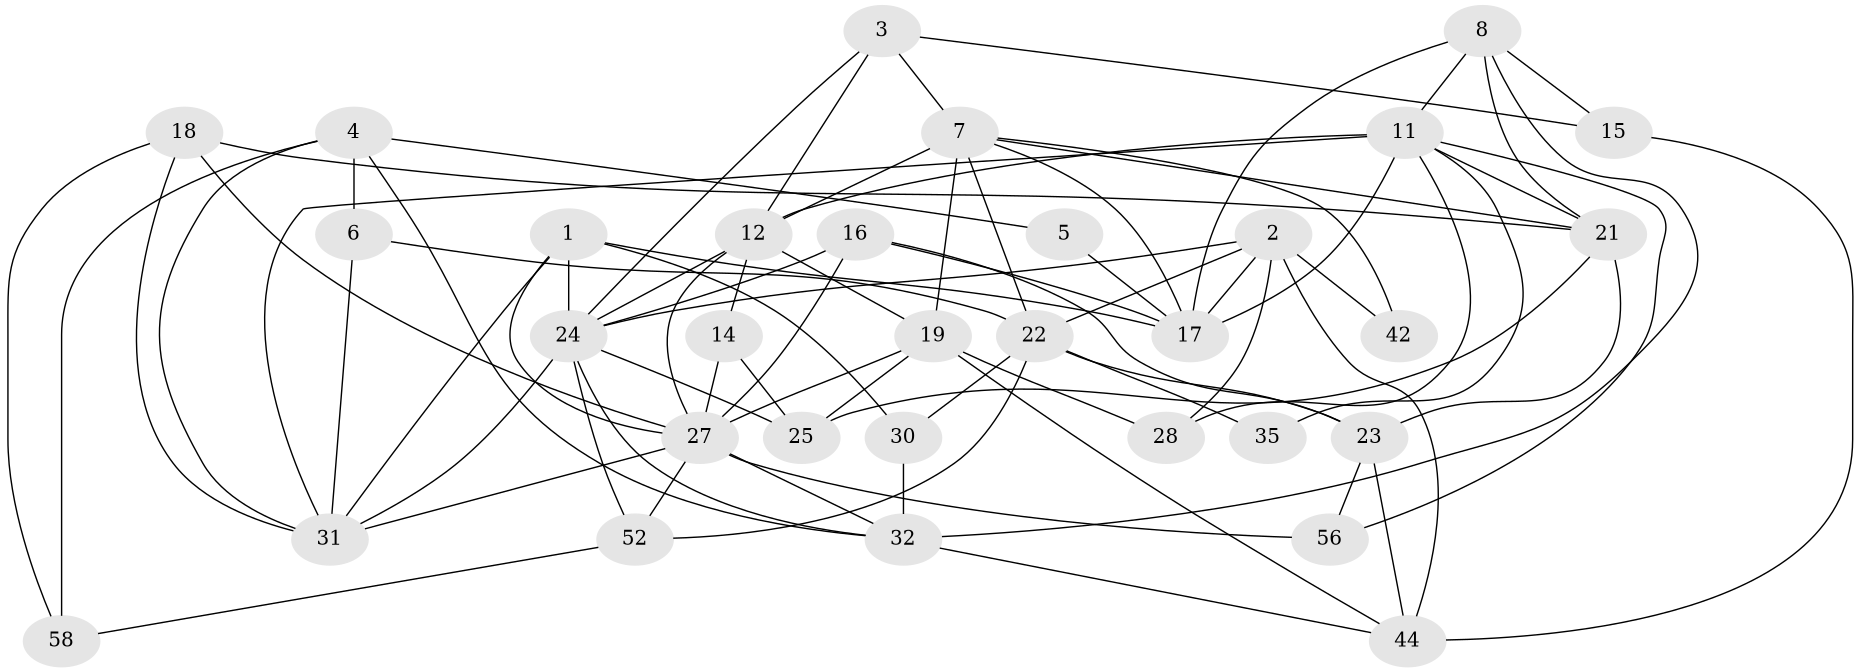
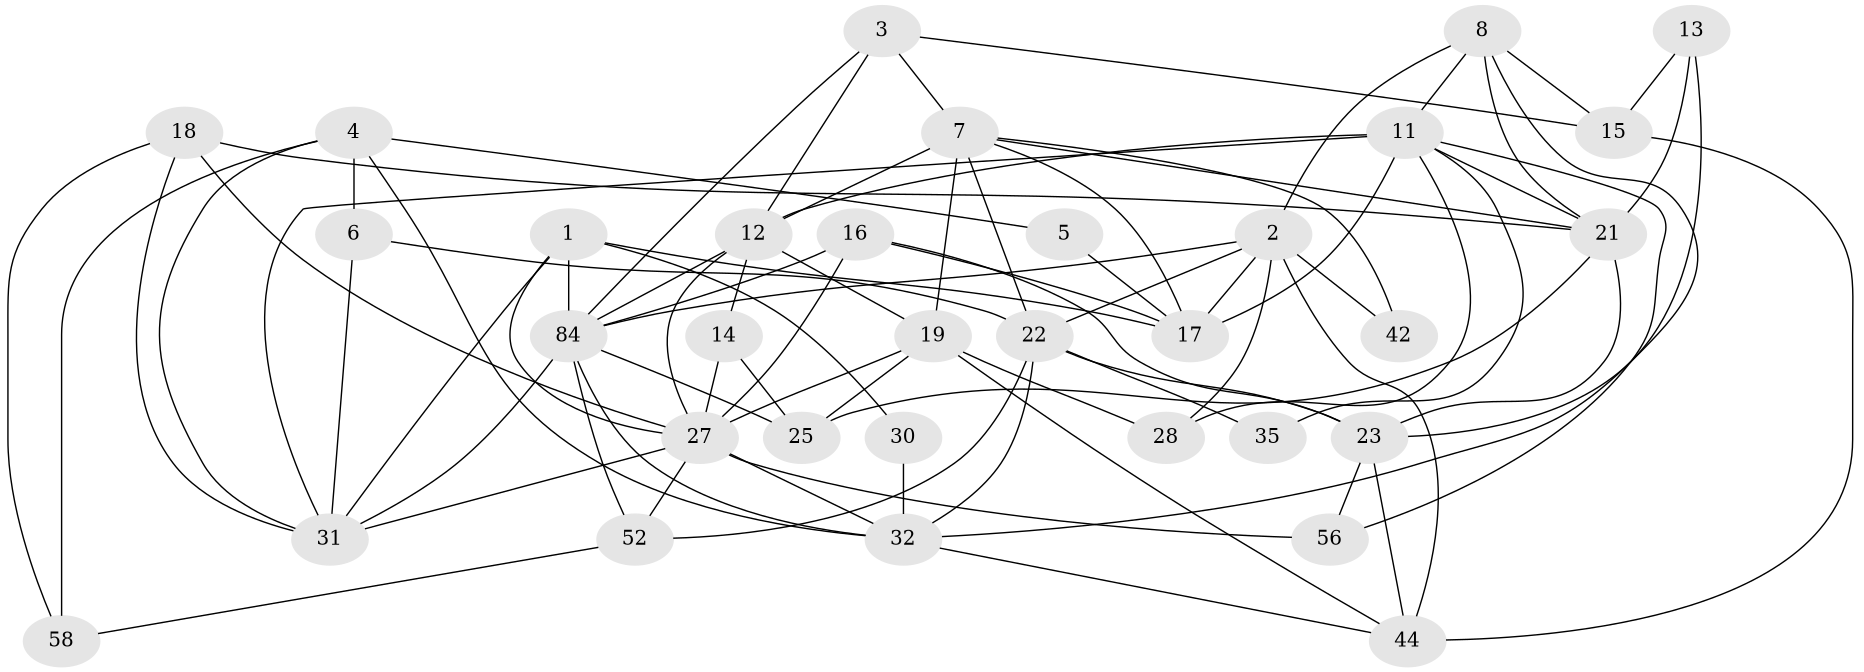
none -> (1692, 31)
(1282, 127) -> (1351, 111)
(569, 336) -> (569, 336)
(975, 382) -> (1005, 456)
